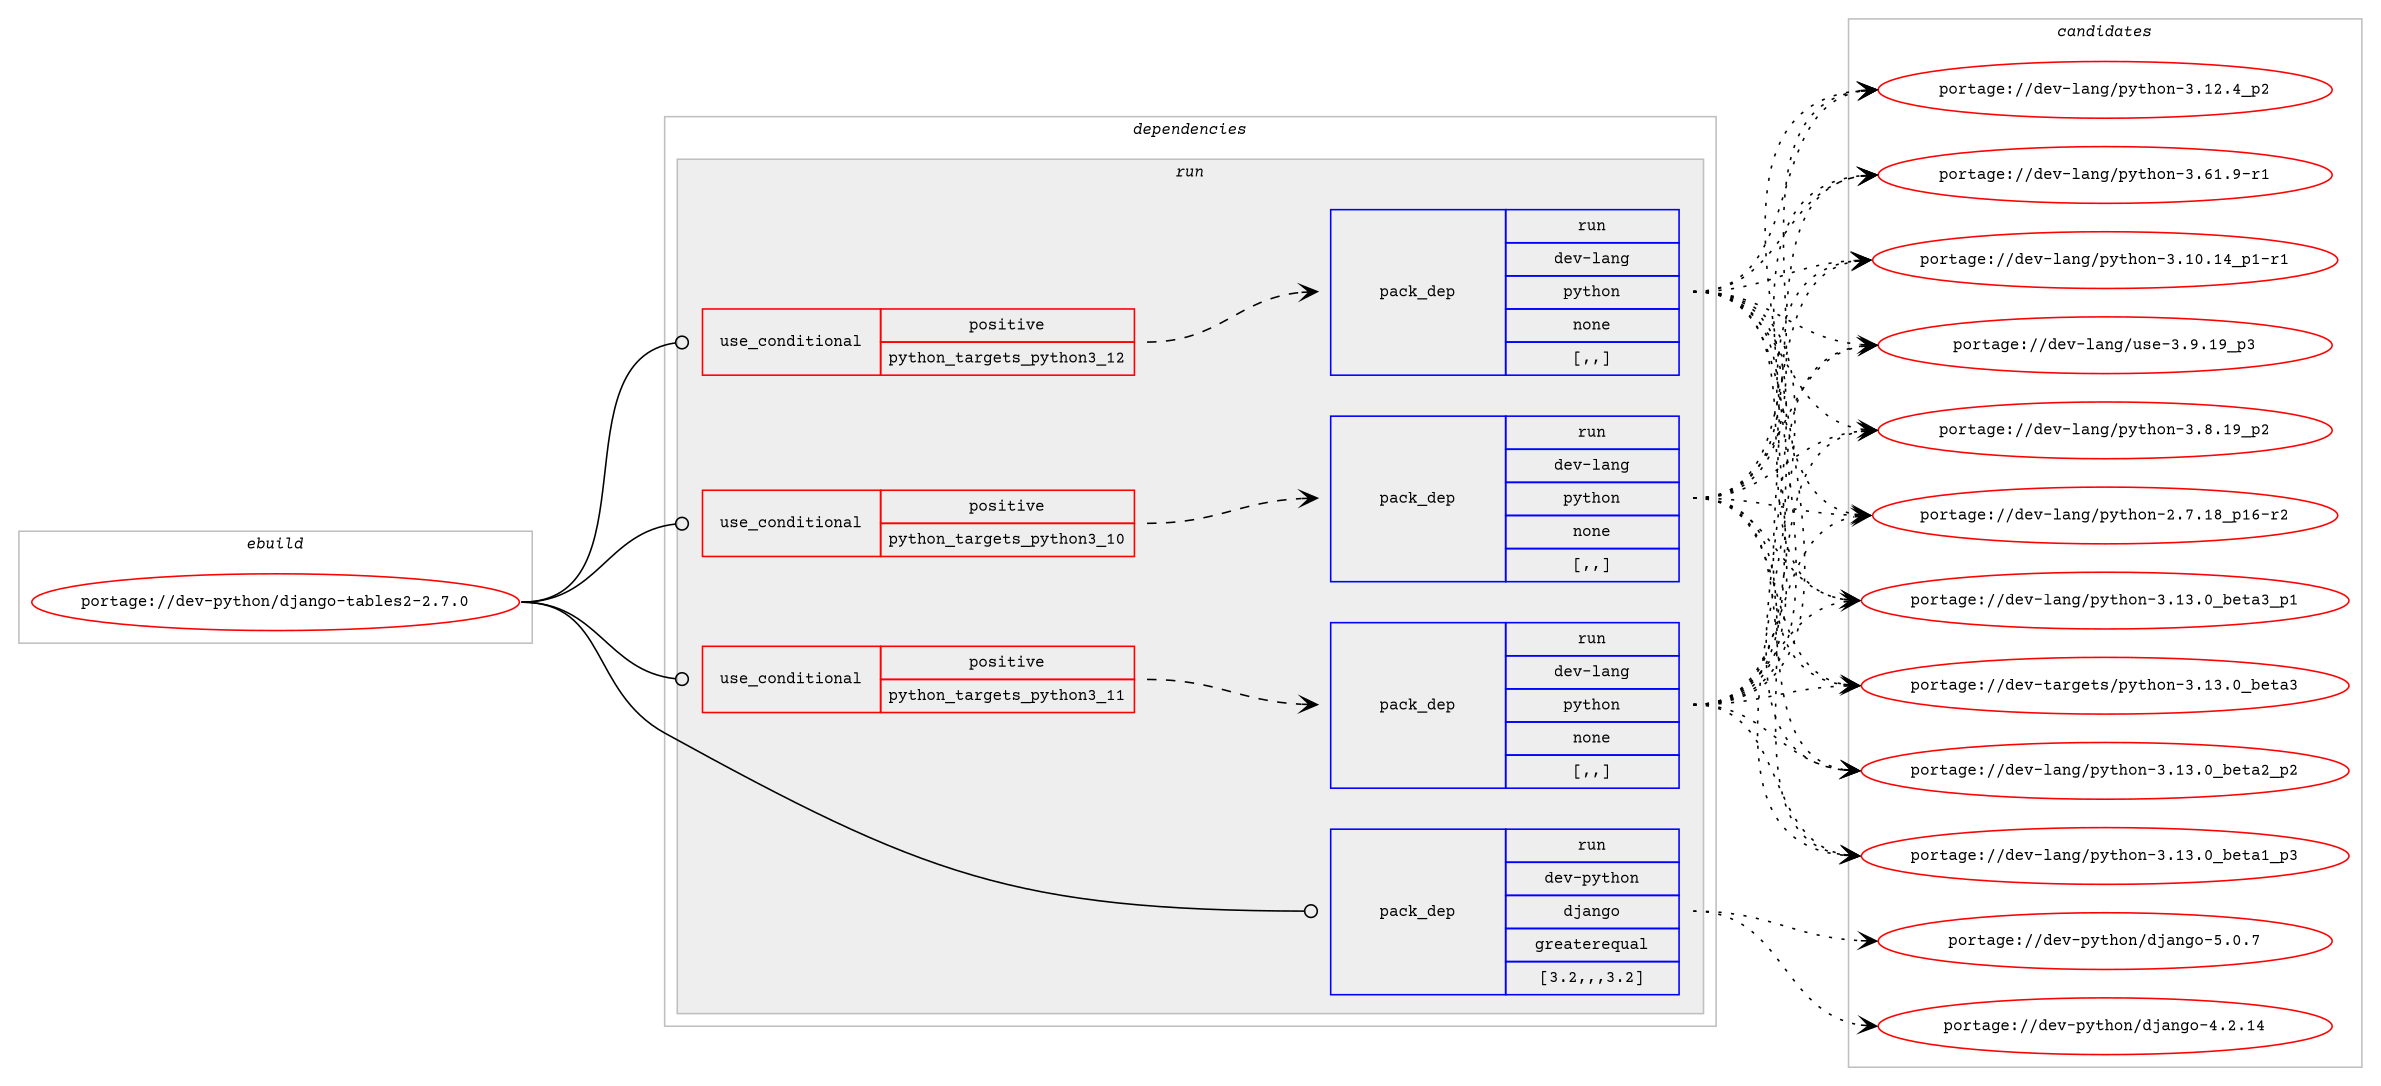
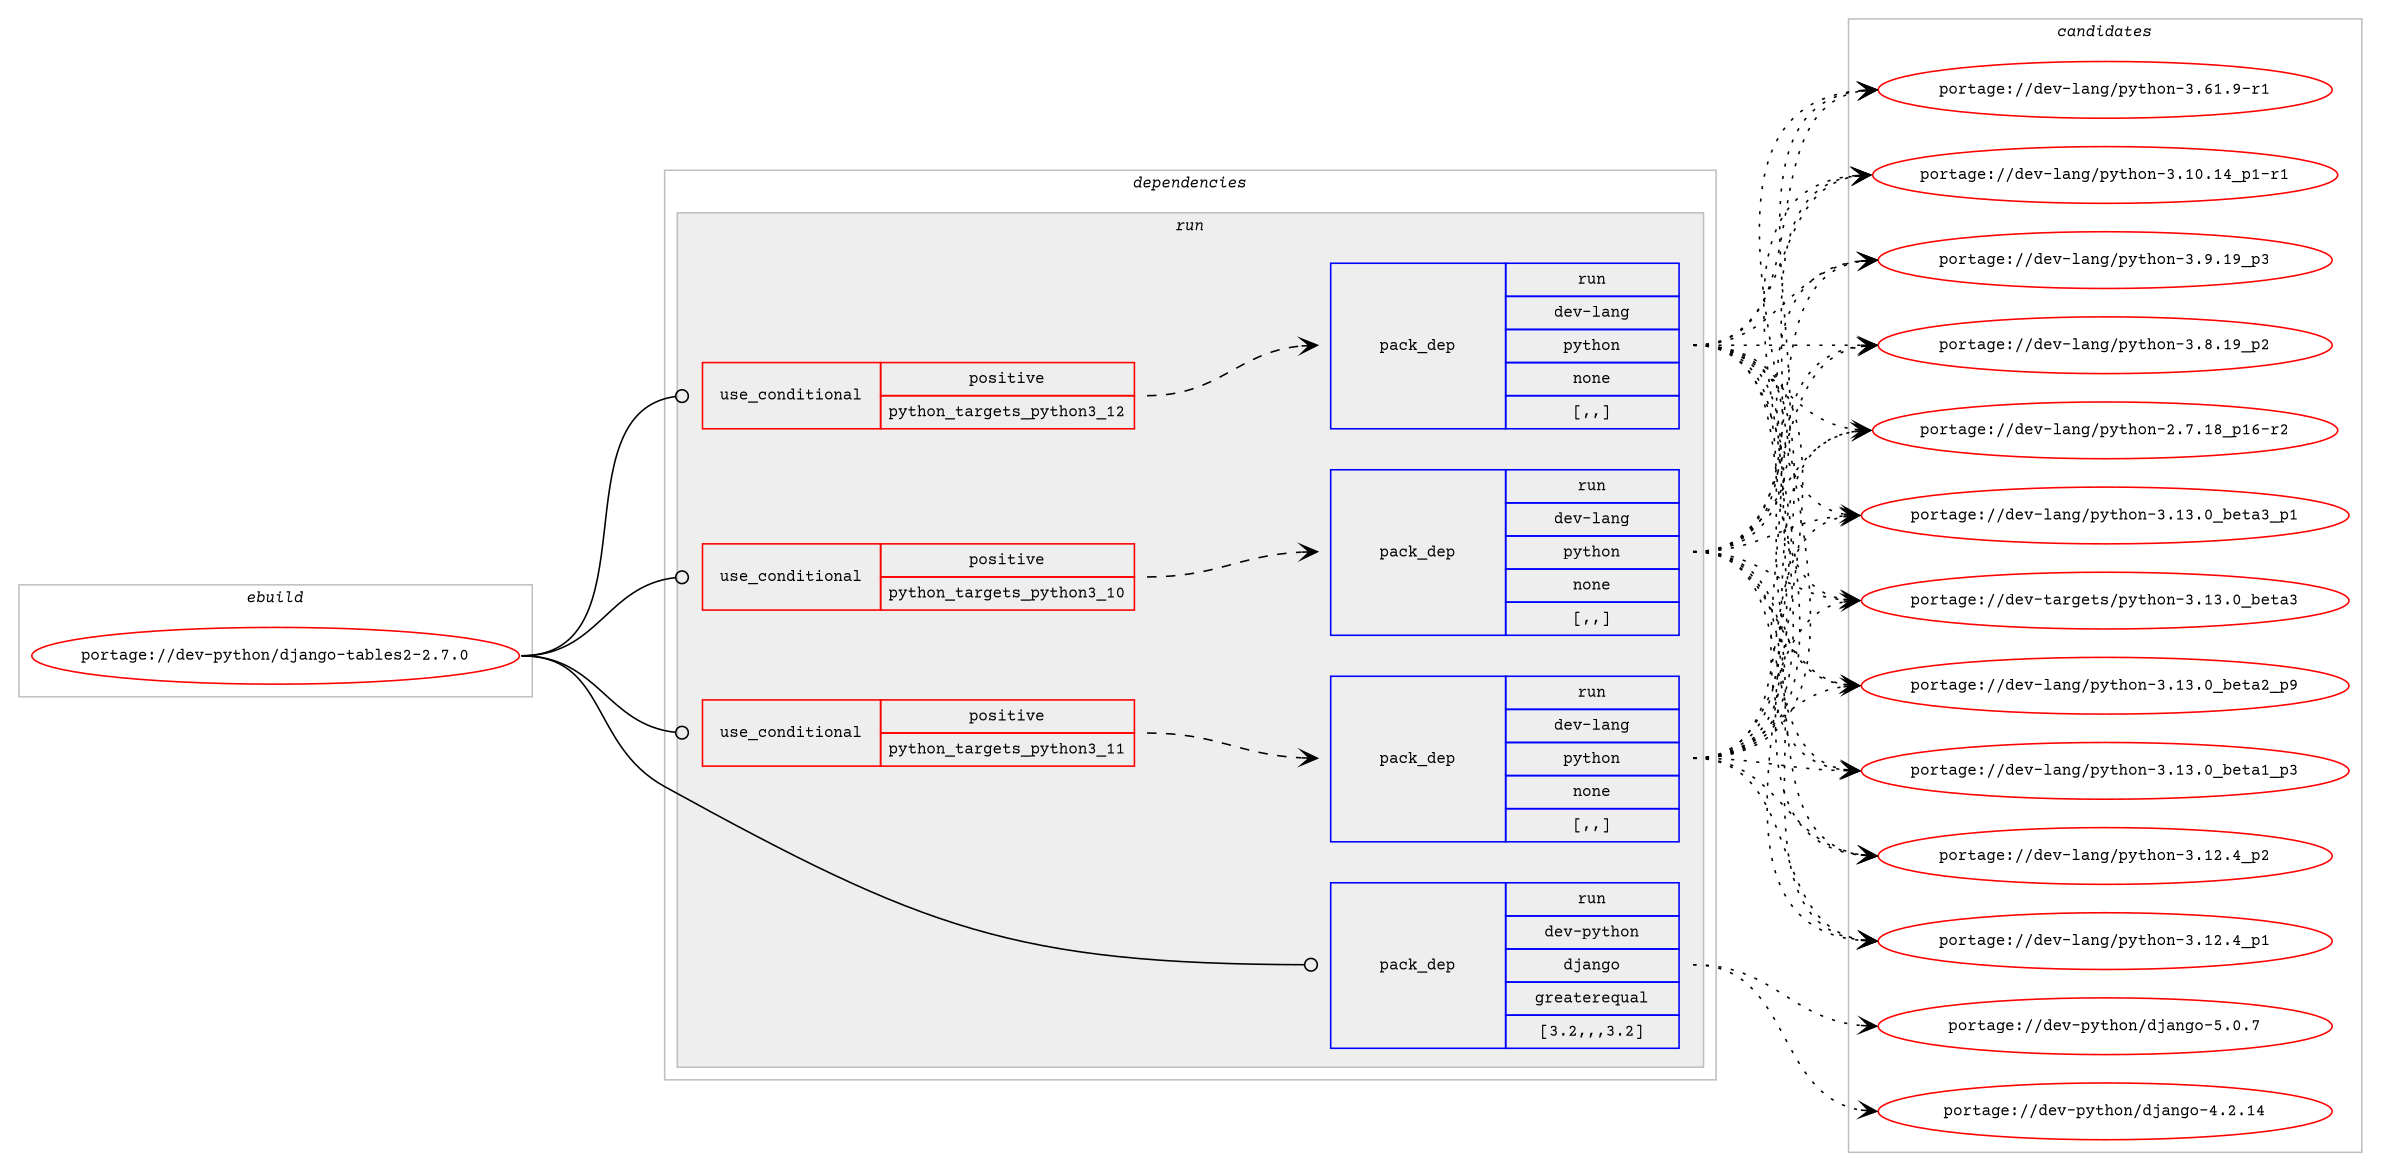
(2105, 345) -> (2105, 260)
(2105, 771) -> (2105, 686)
none -> (2105, 941)
